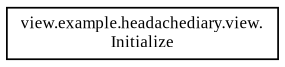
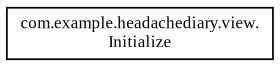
(142, 33) -> (140, 33)
